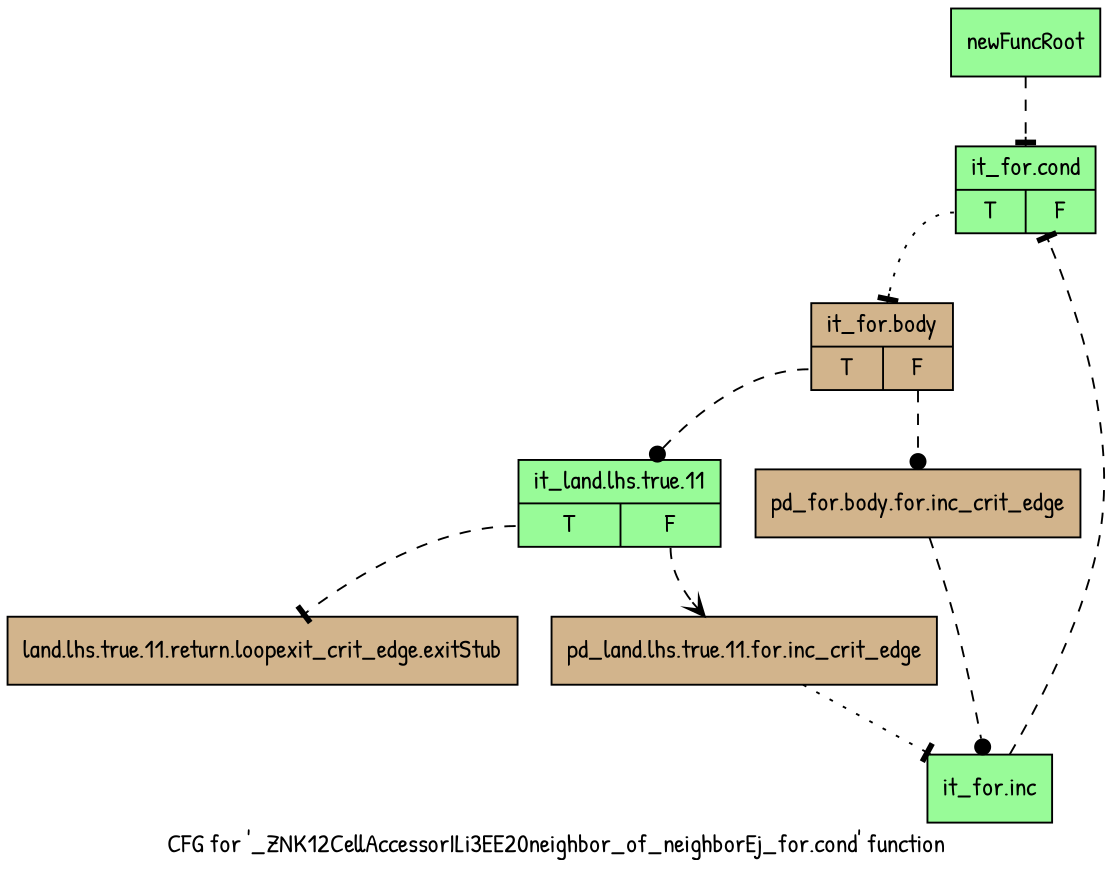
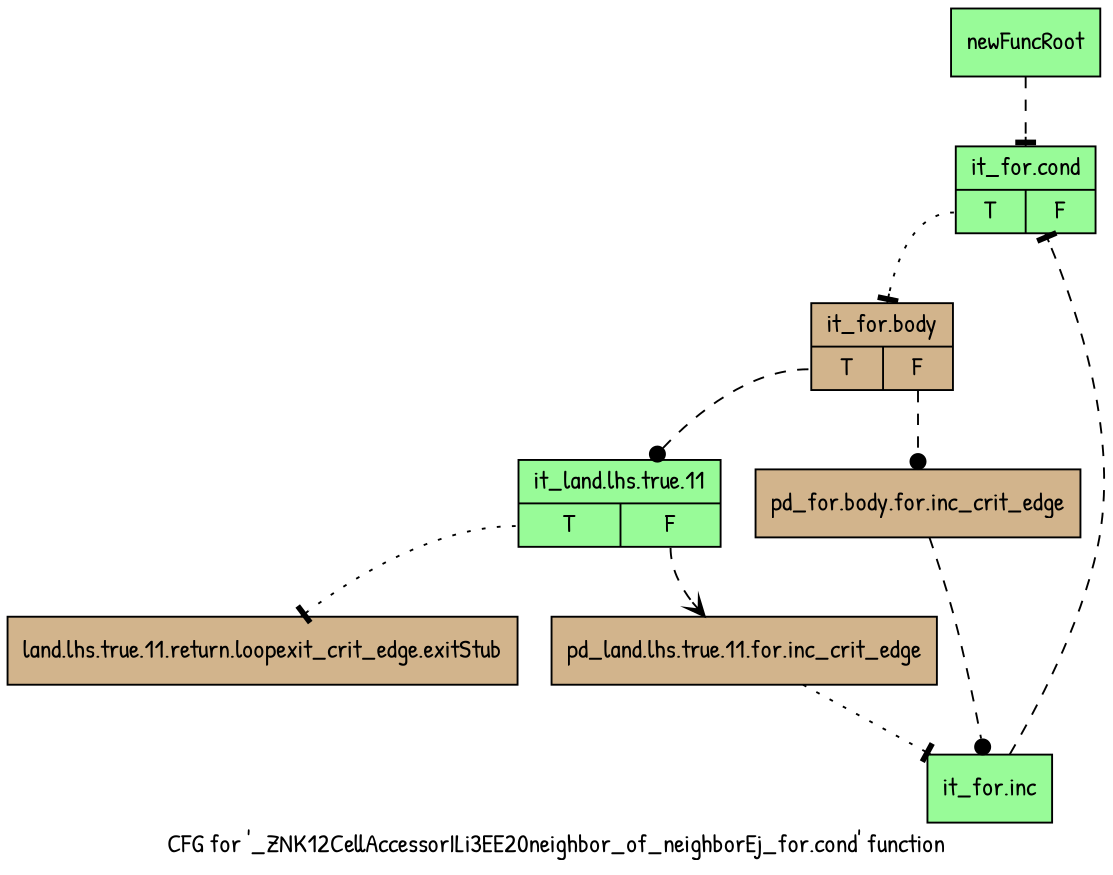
(406, 553) -> (406, 553)
